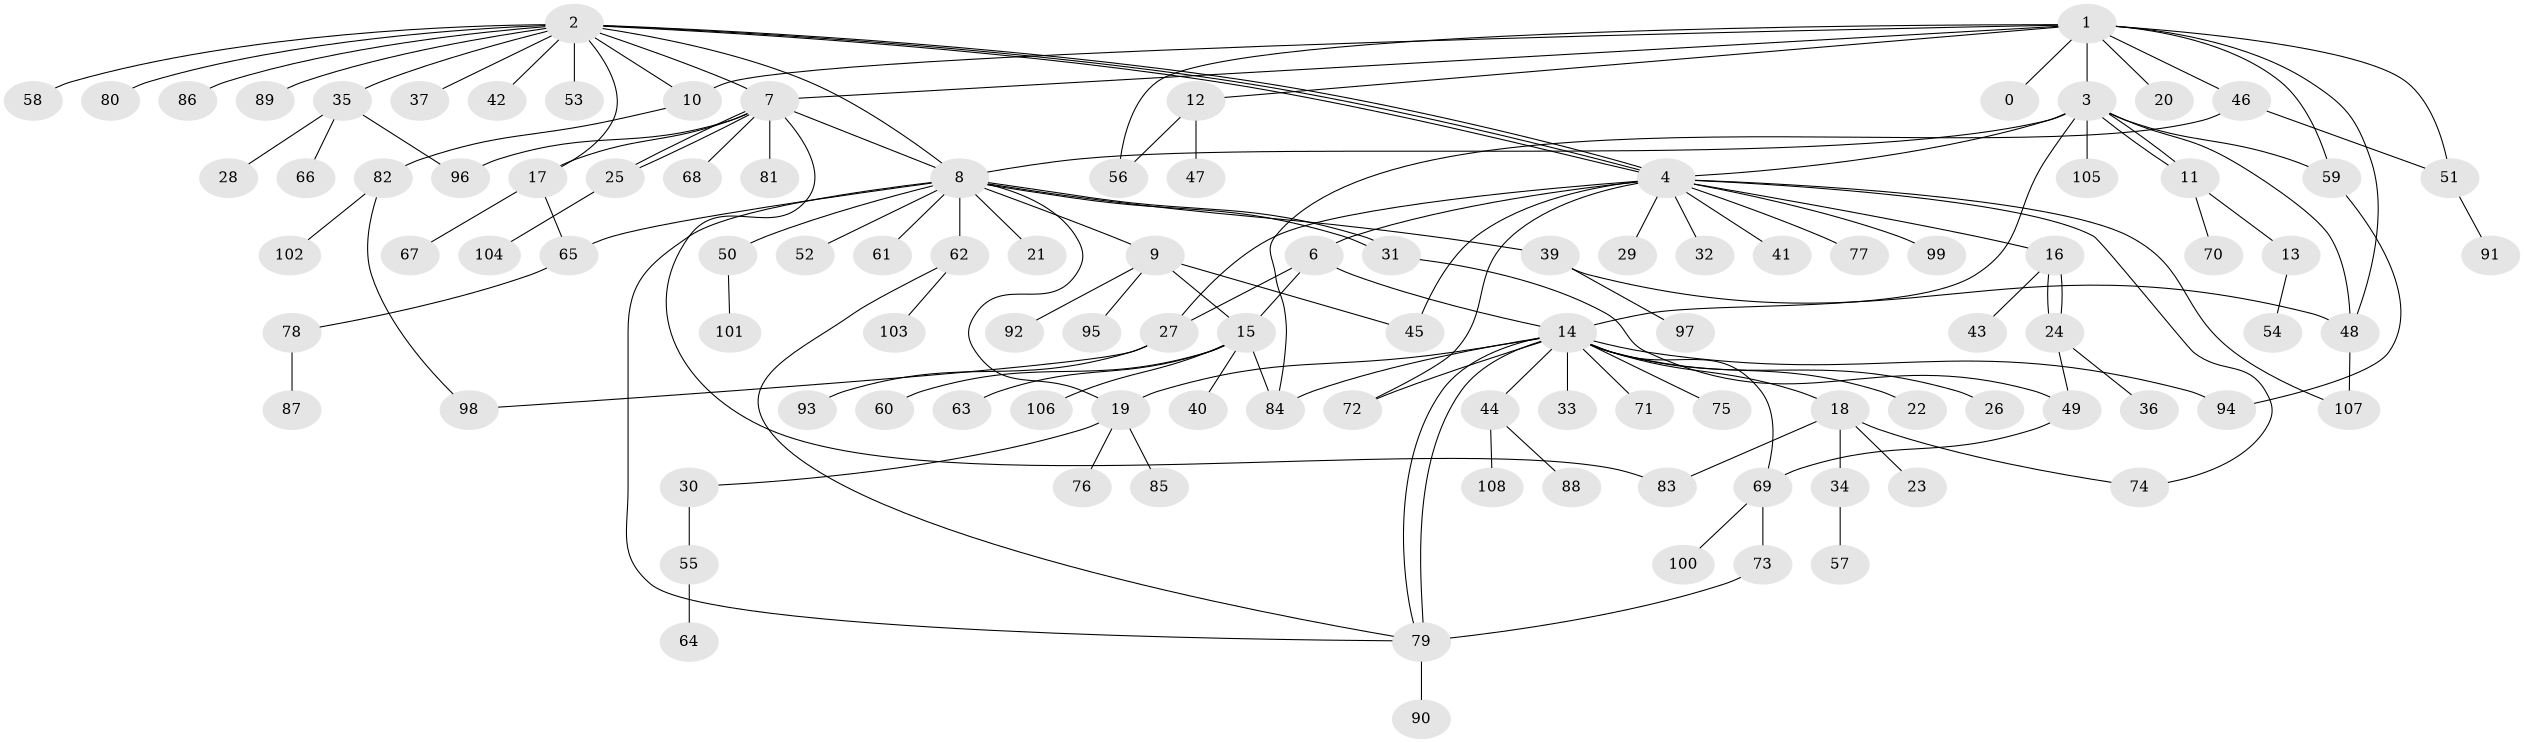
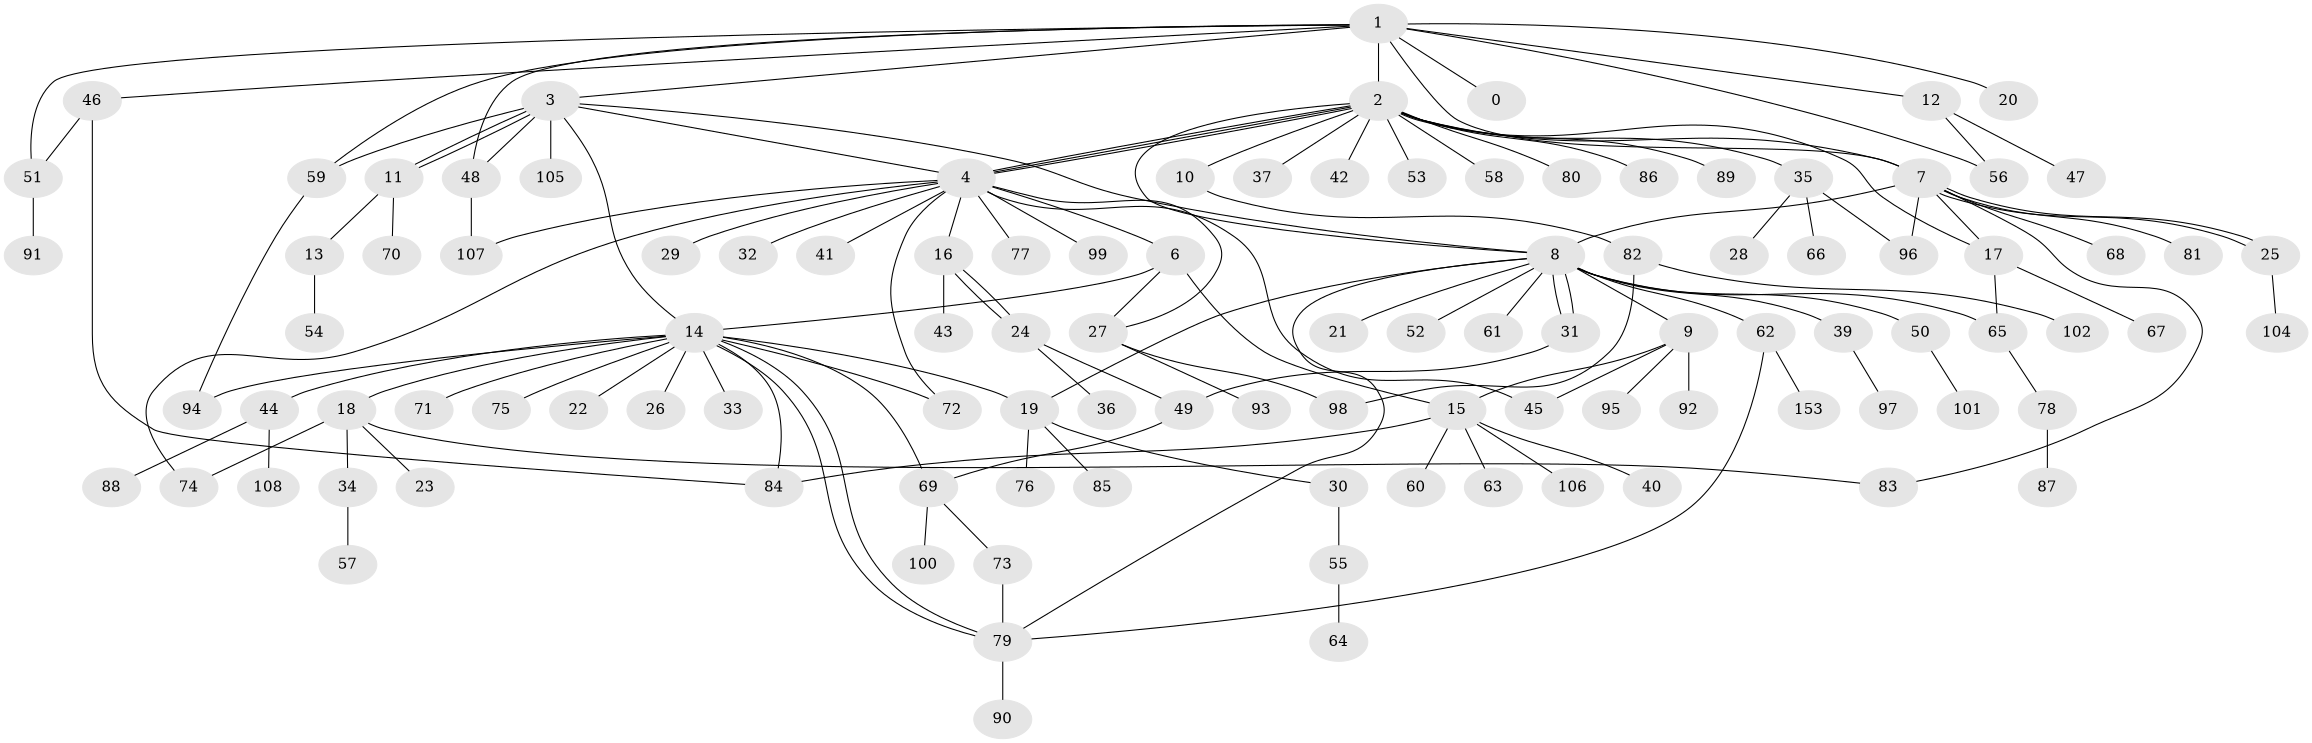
(1284, 46) -> (1379, 62)
(1950, 294) -> none
(894, 333) -> (1809, 410)
